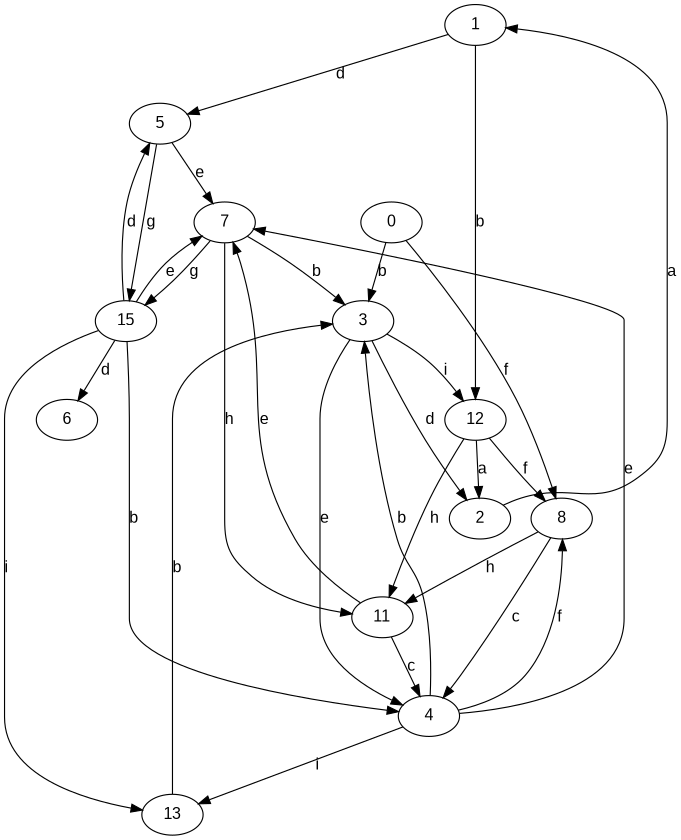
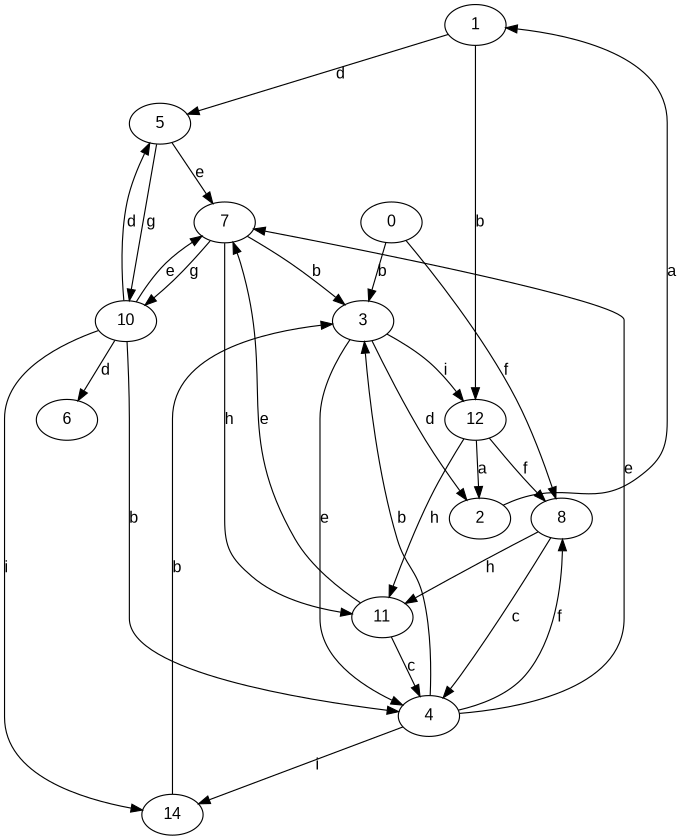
(126, 321) -> (126, 321)
(172, 815) -> (172, 815)
